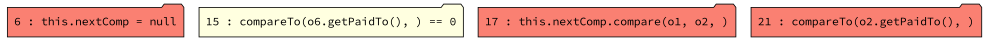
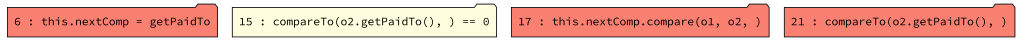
(96, 22) -> (112, 22)
(331, 22) -> (364, 22)
